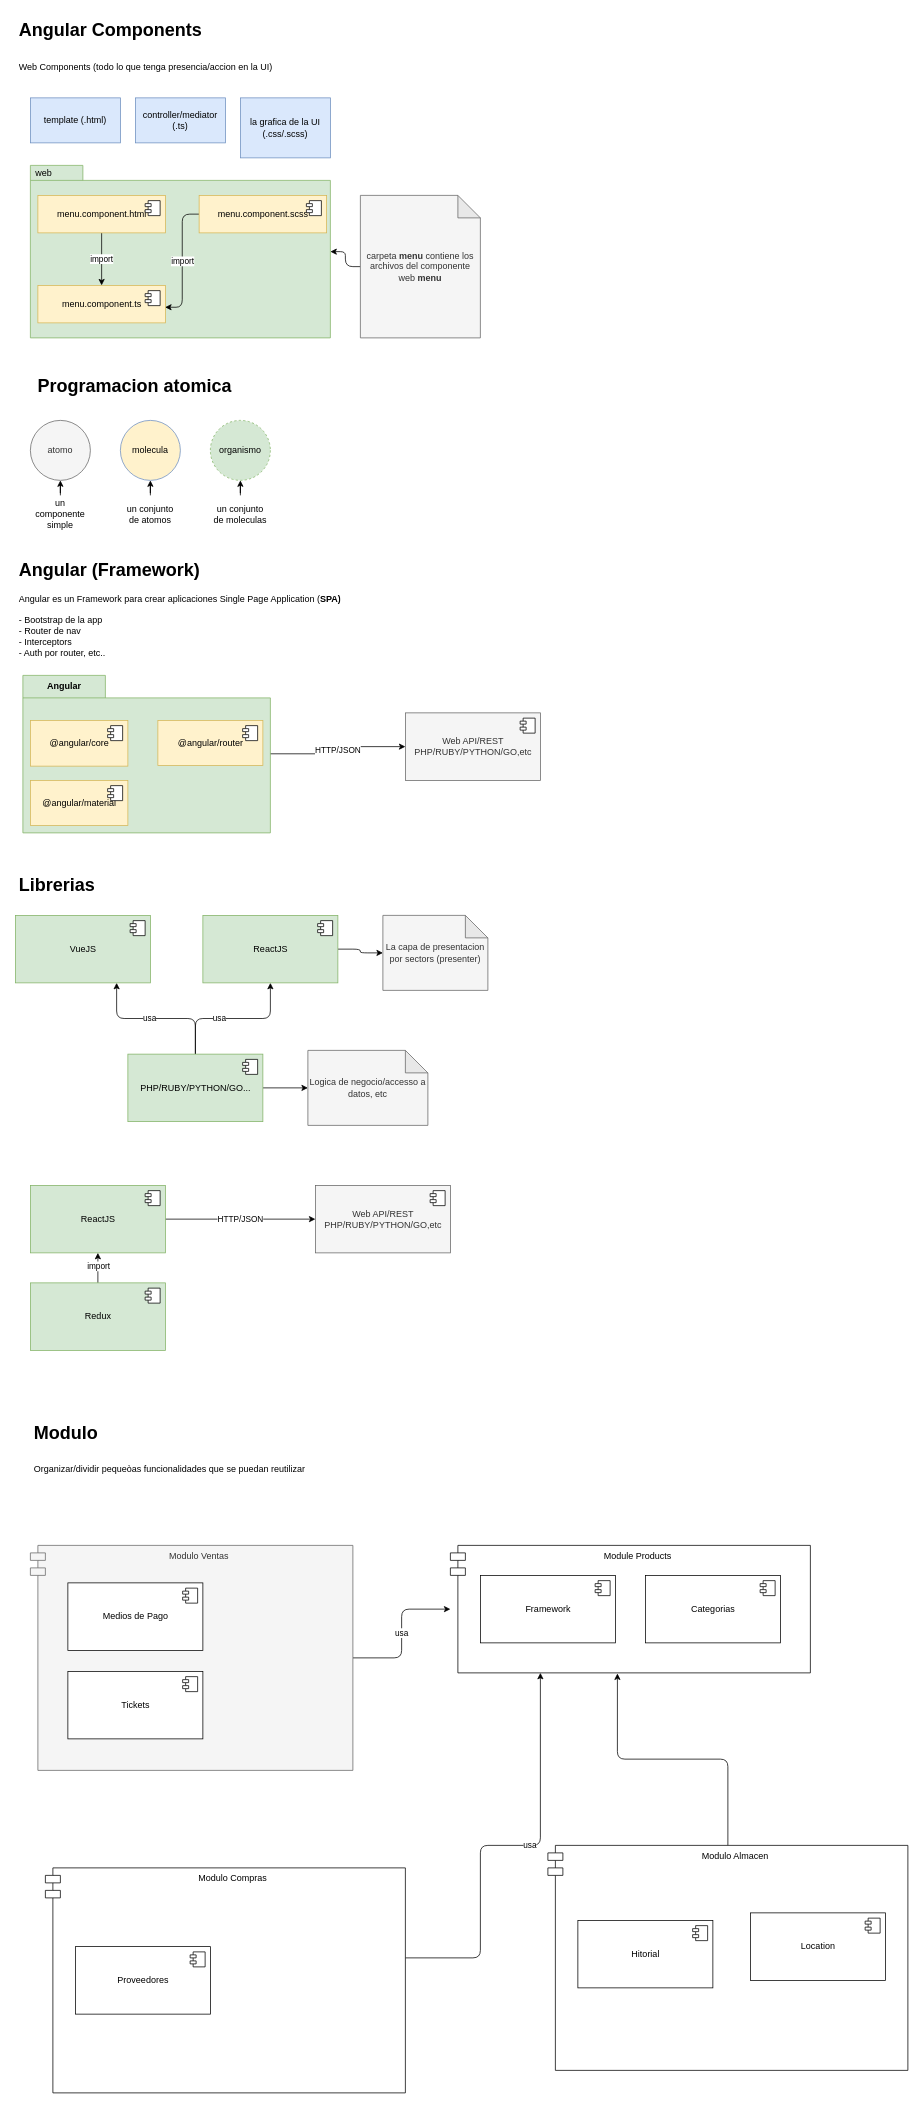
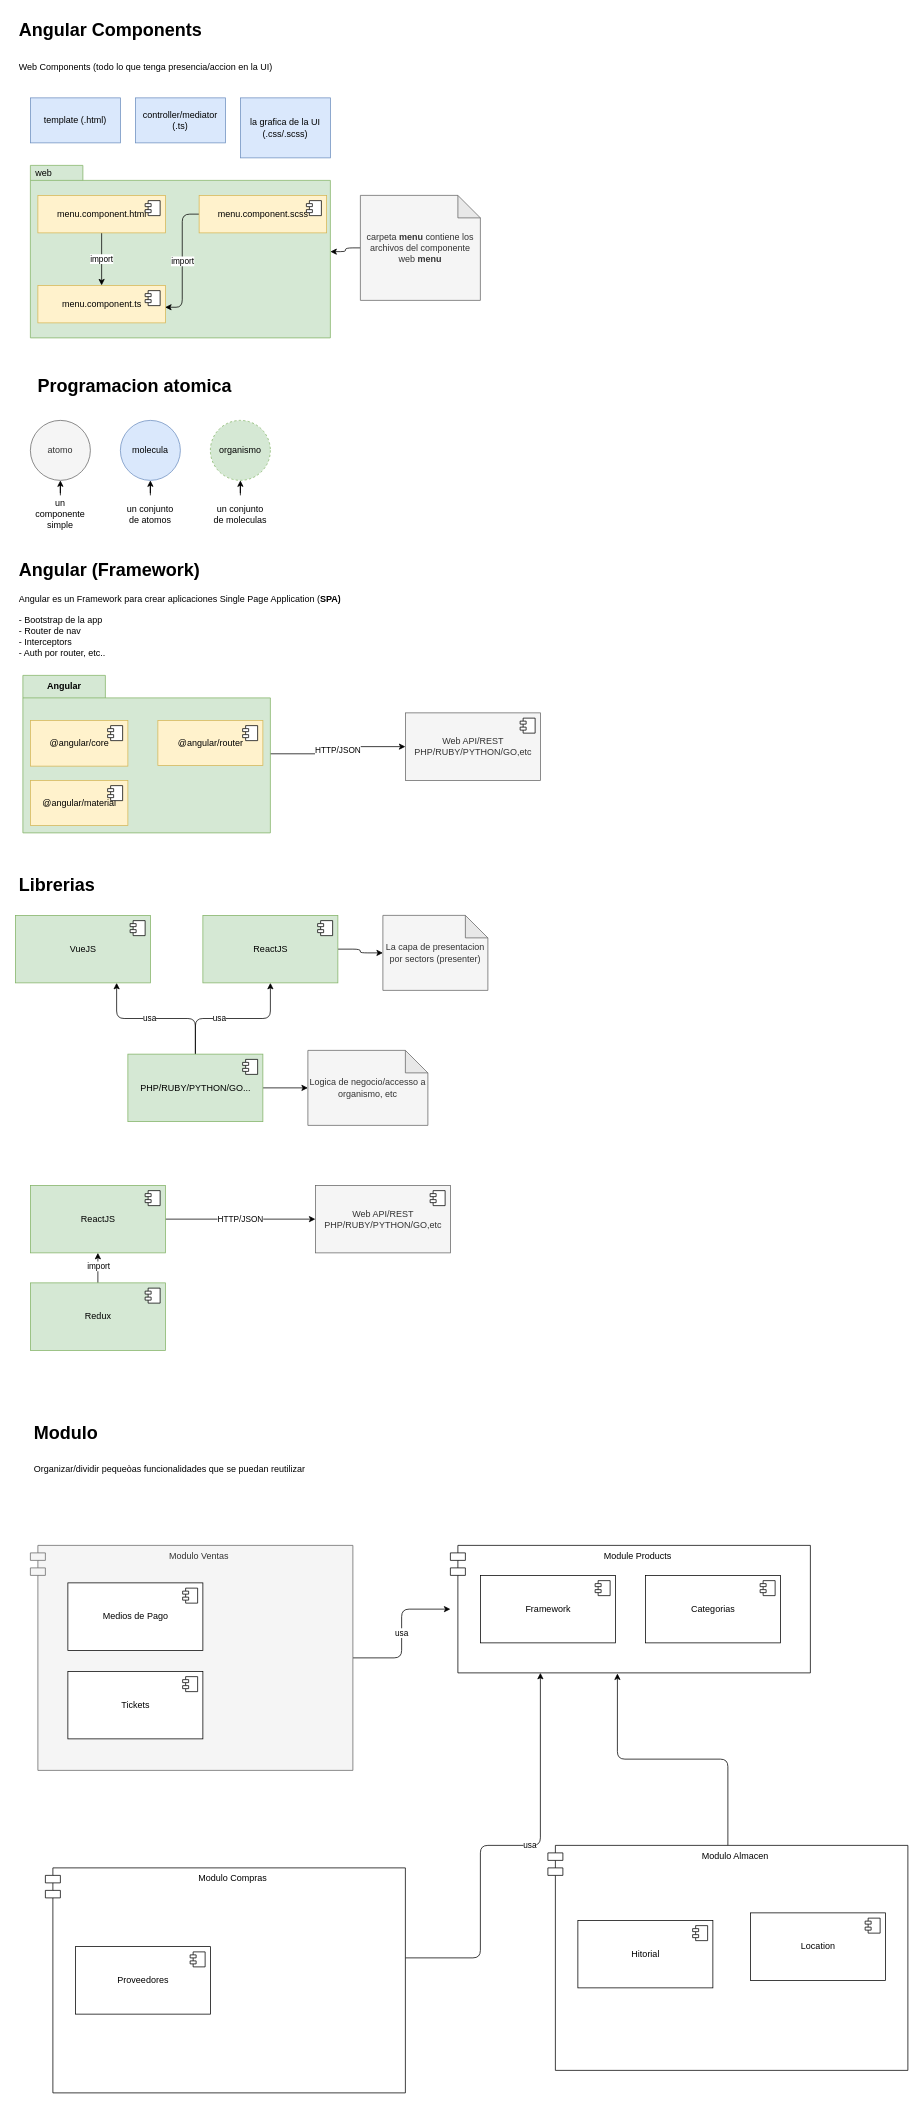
(420, 267) -> (420, 248)
(150, 450) -> (150, 450)
(368, 1088) -> (368, 1088)
